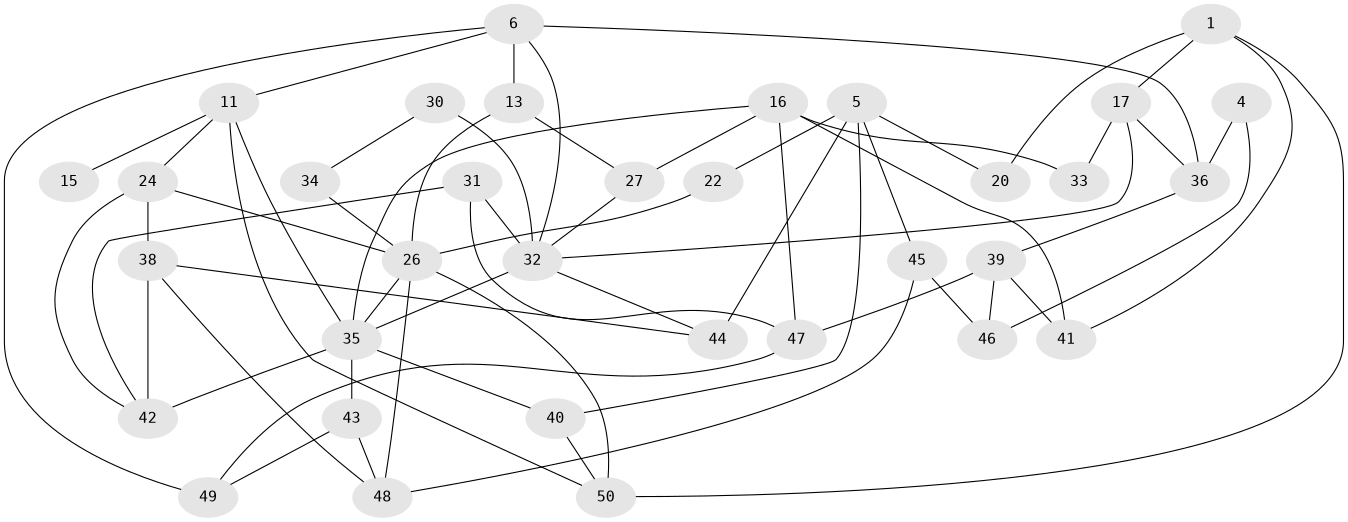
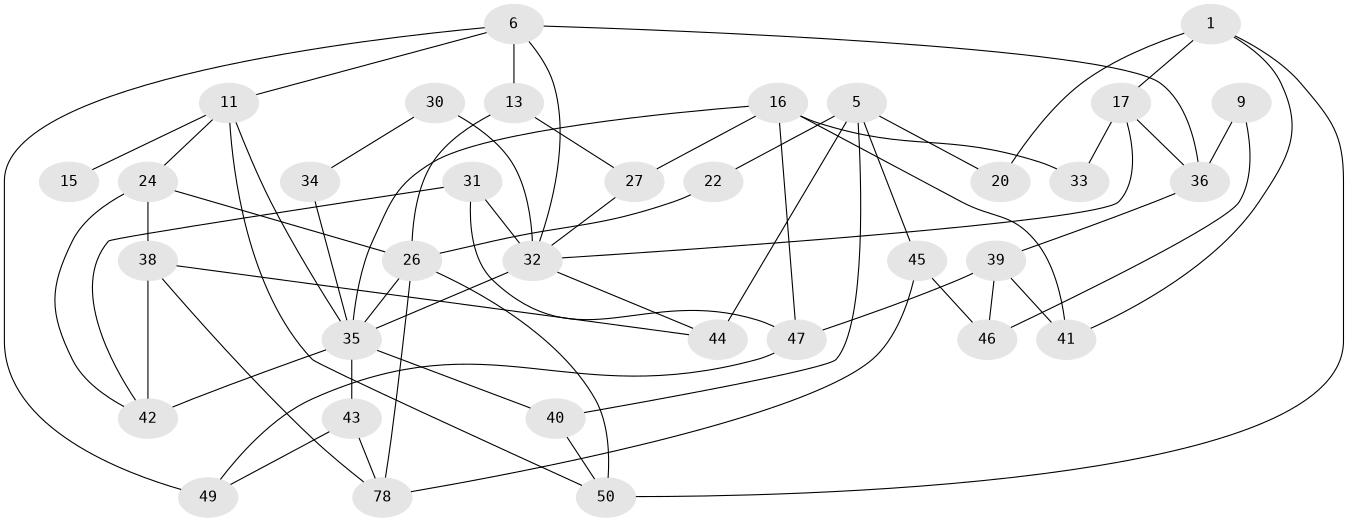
(1242, 103) -> (1242, 103)
(361, 221) -> (331, 261)
(382, 498) -> (382, 498)
